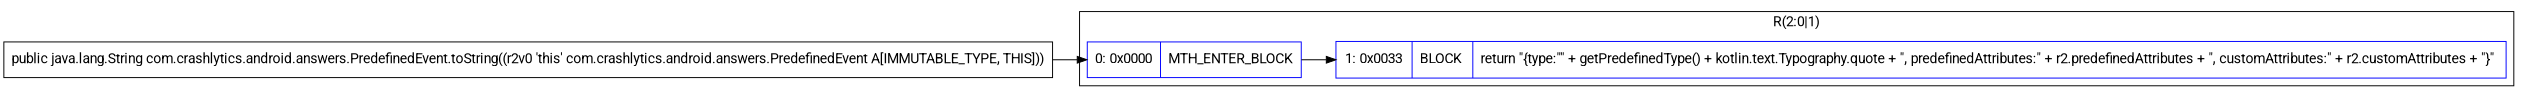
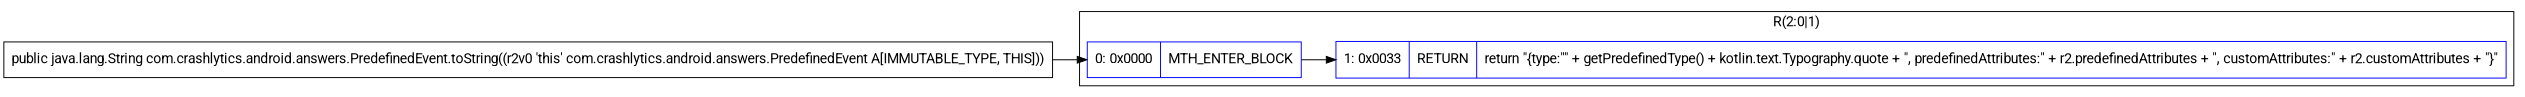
(1441, 59) -> (1443, 59)
